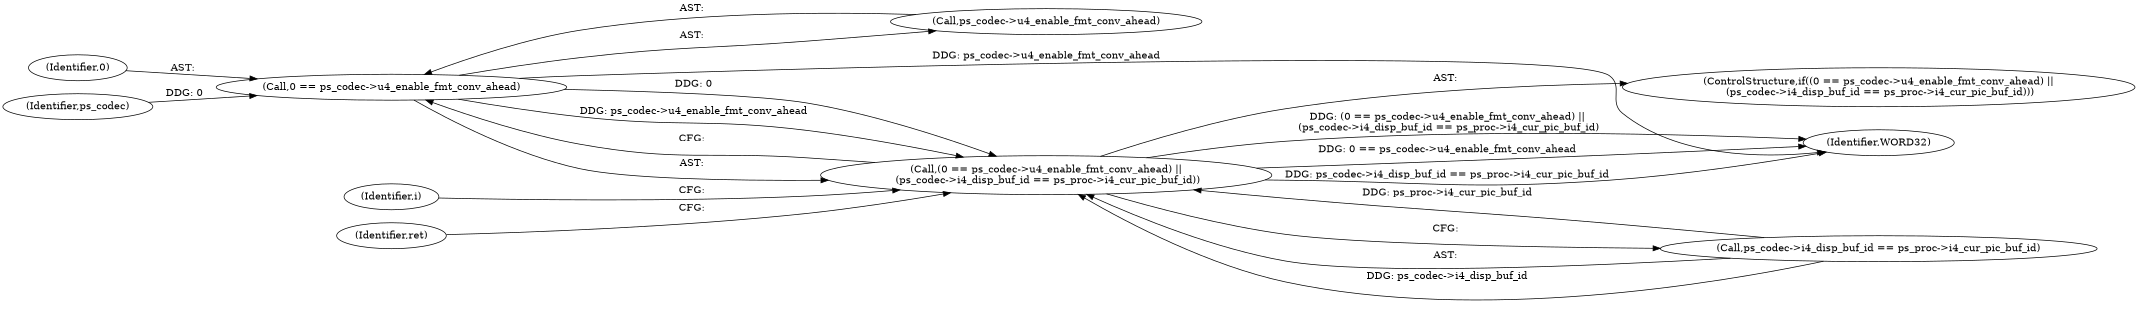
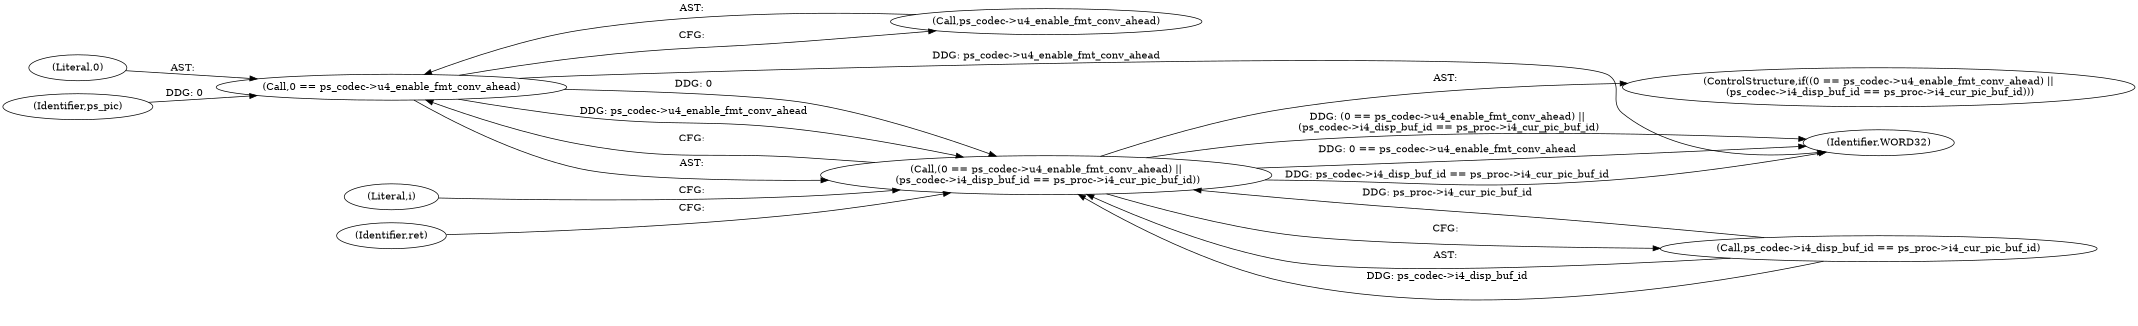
(694, 36) -> (694, 36)
(78, 68) -> (78, 68)
(78, 107) -> (78, 107)
(391, 197) -> (391, 197)
